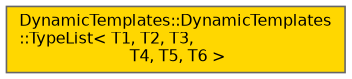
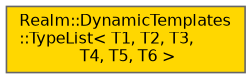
(176, 40) -> (126, 40)
